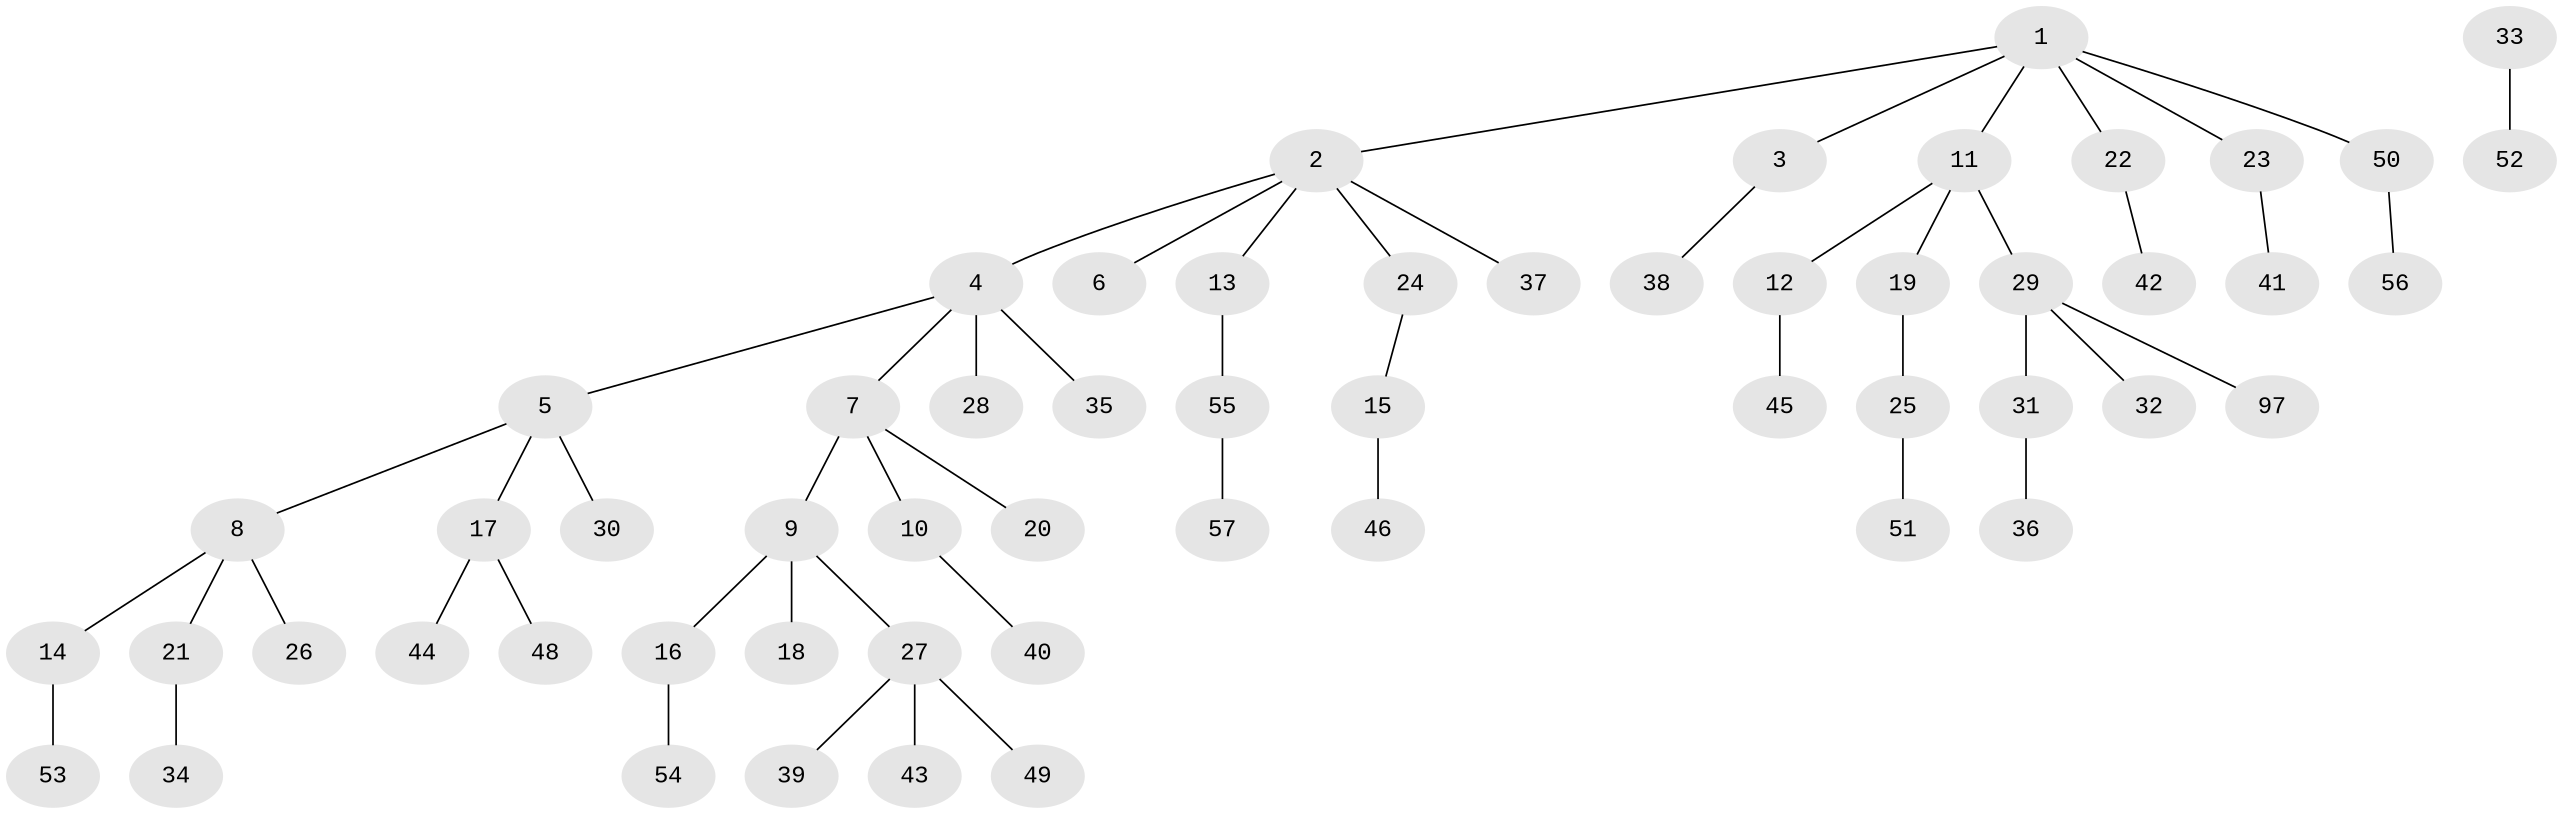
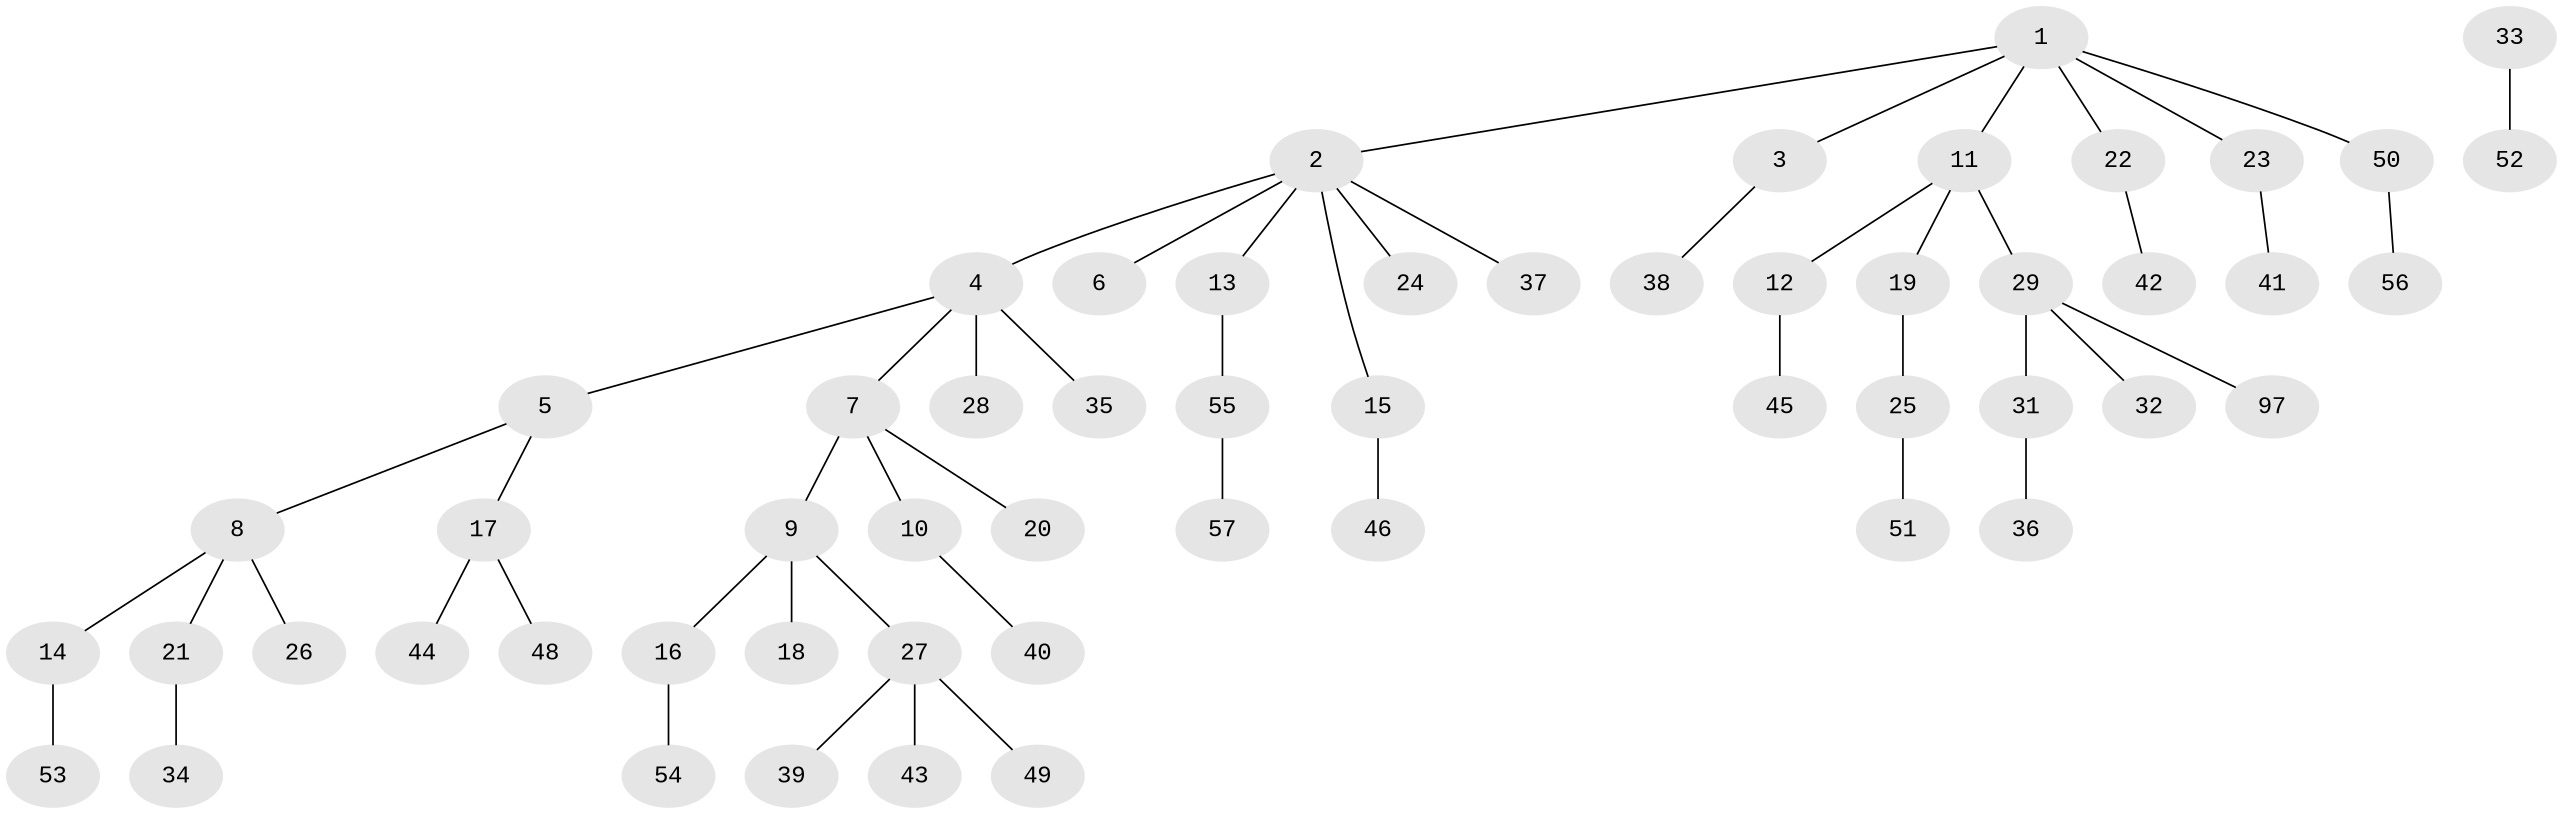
(1394, 346) -> (1342, 285)
(607, 530) -> none
